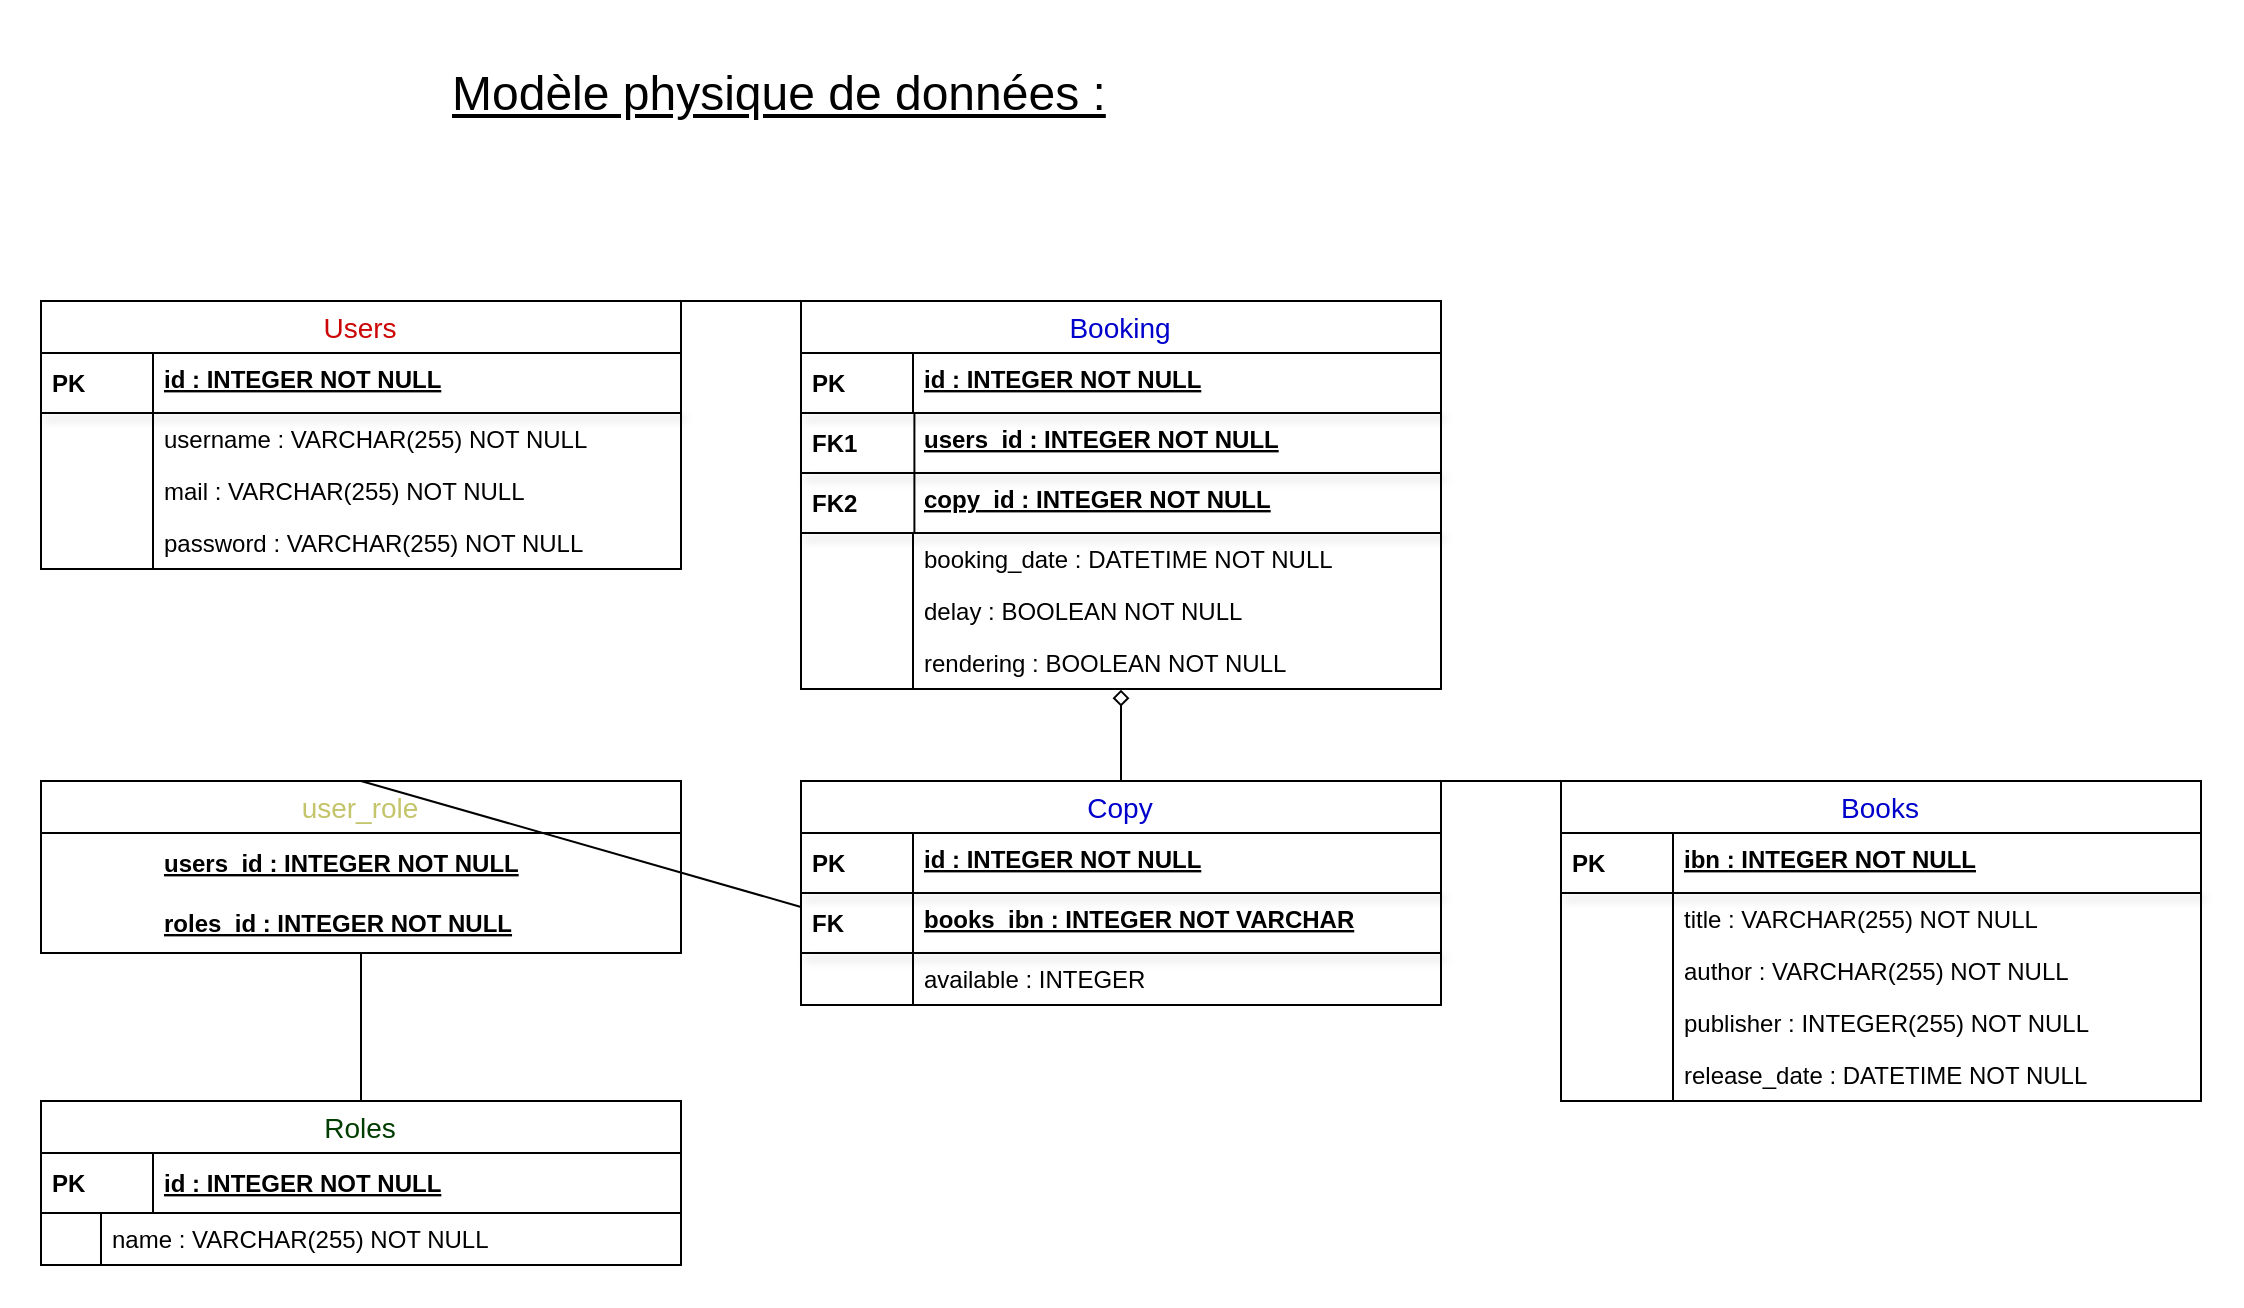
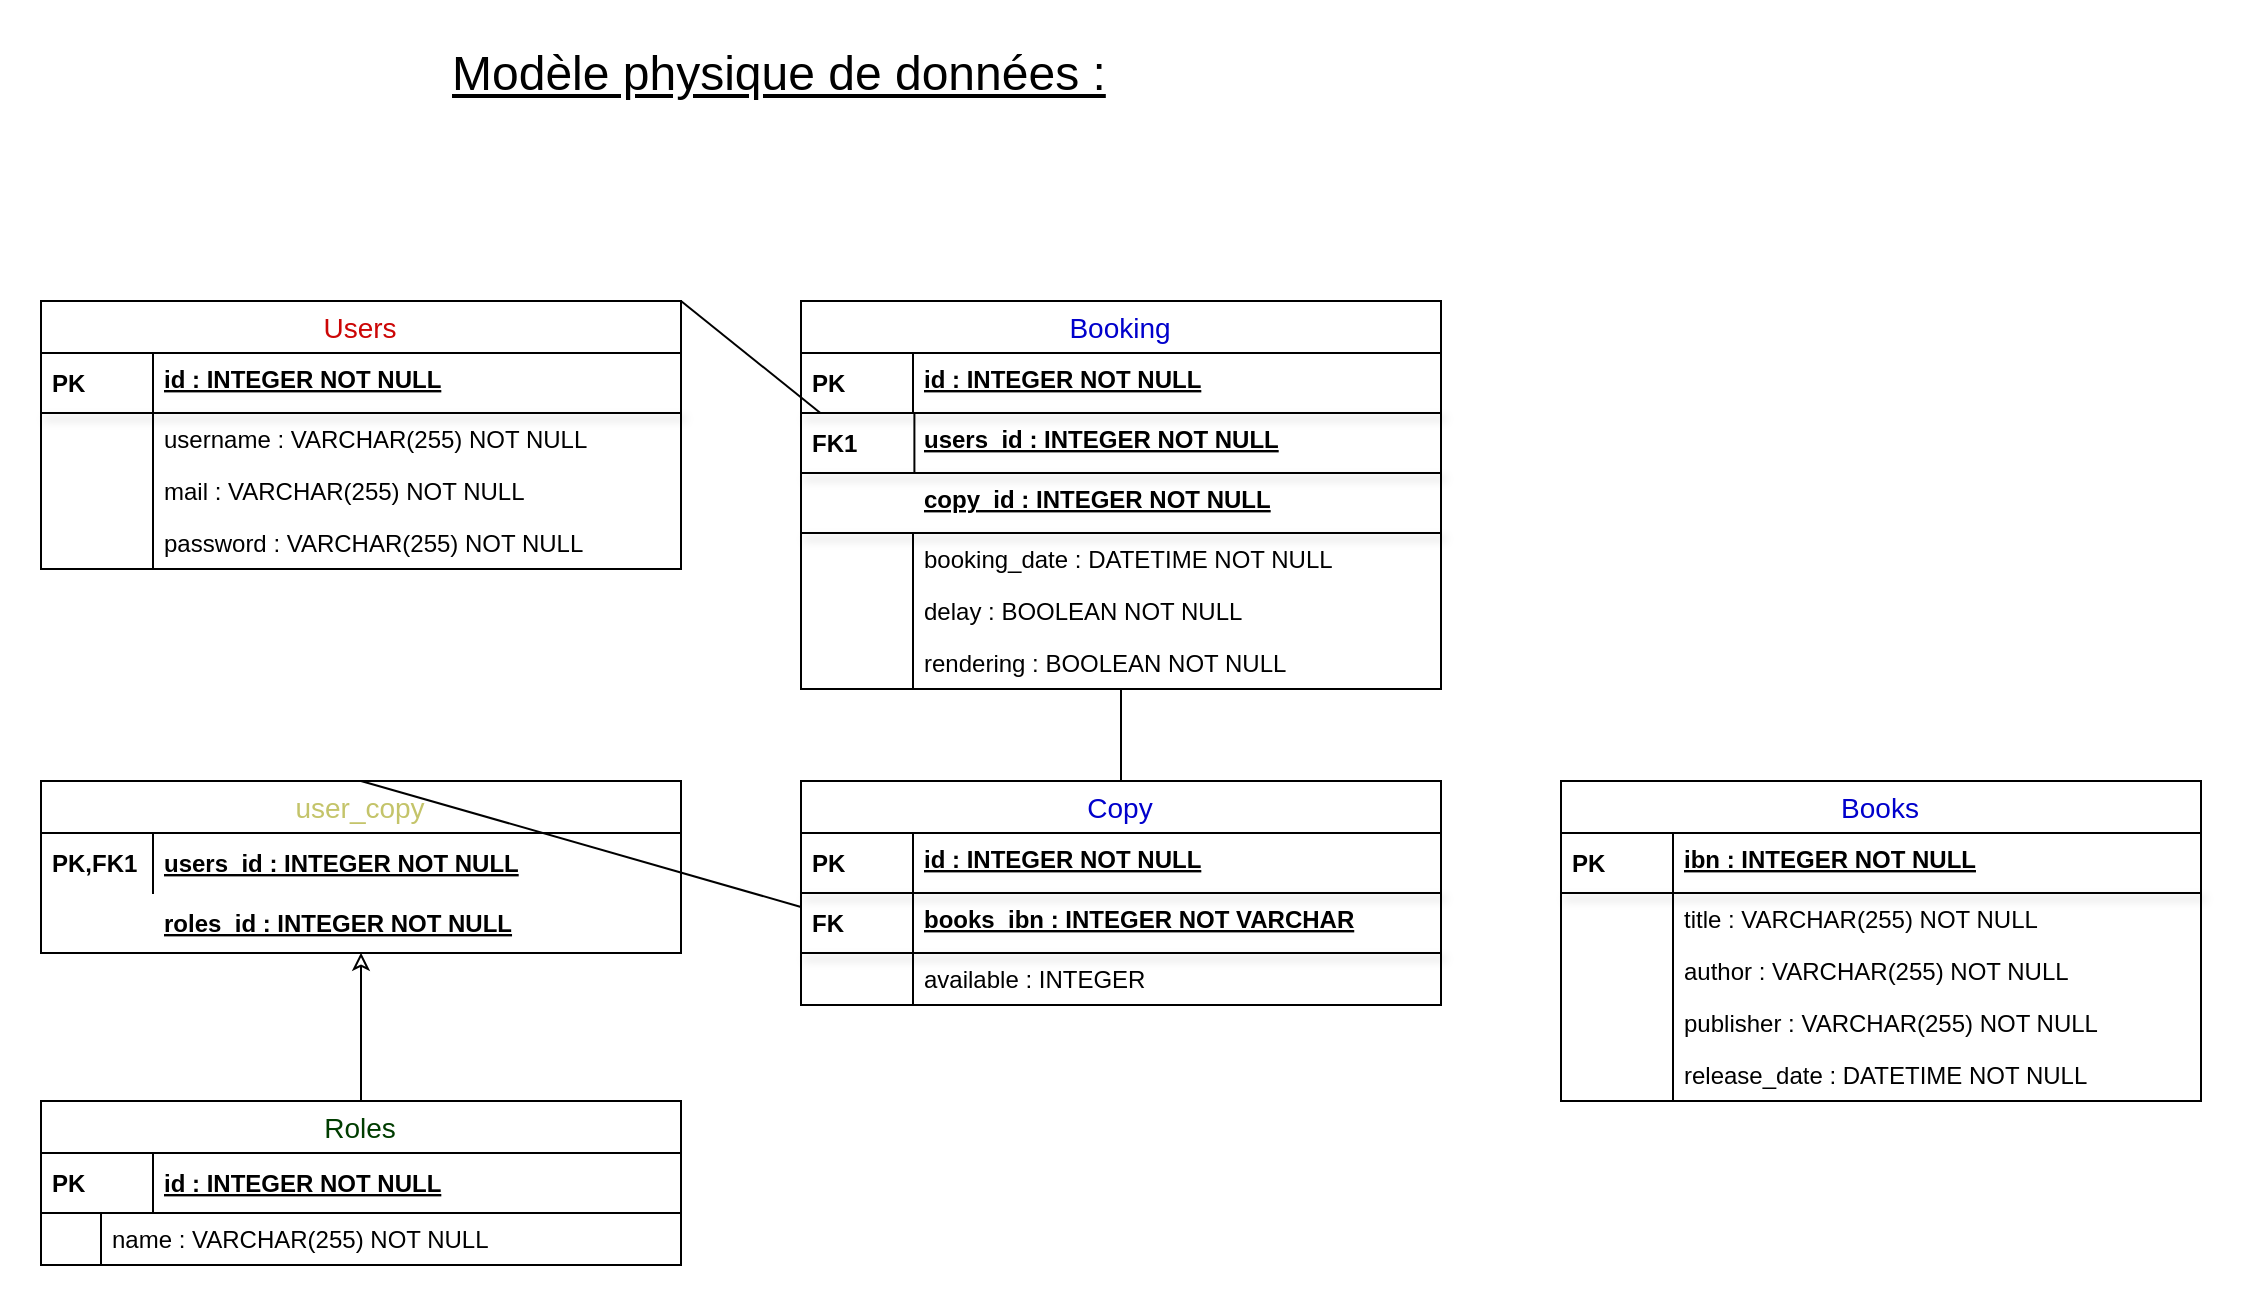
(789, 81) -> (789, 61)
(741, 301) -> (750, 356)
(858, 503) -> none
(1121, 706) -> (1121, 699)
(1501, 781) -> none
(360, 809) -> (360, 809)
none -> (97, 863)
(361, 963) -> (361, 968)
(1890, 1024) -> (1890, 1024)
